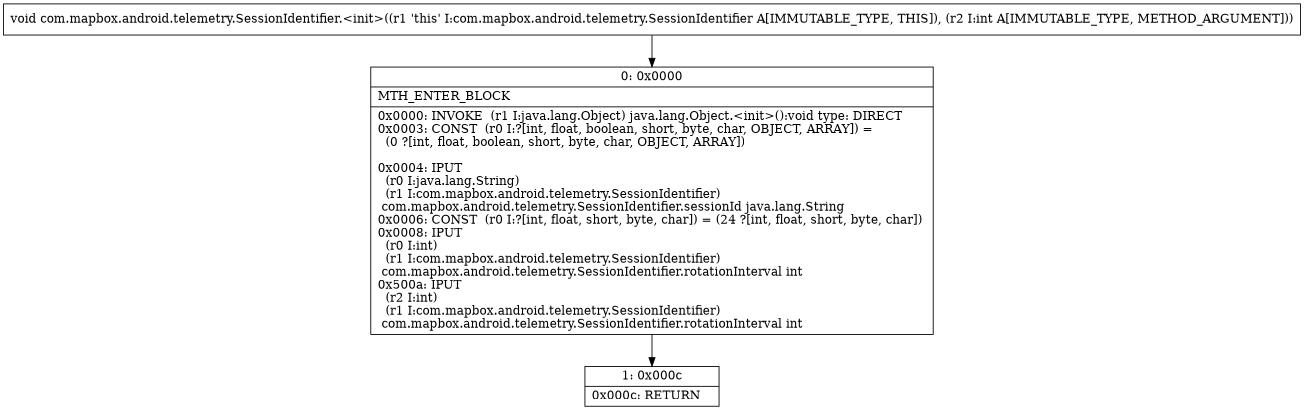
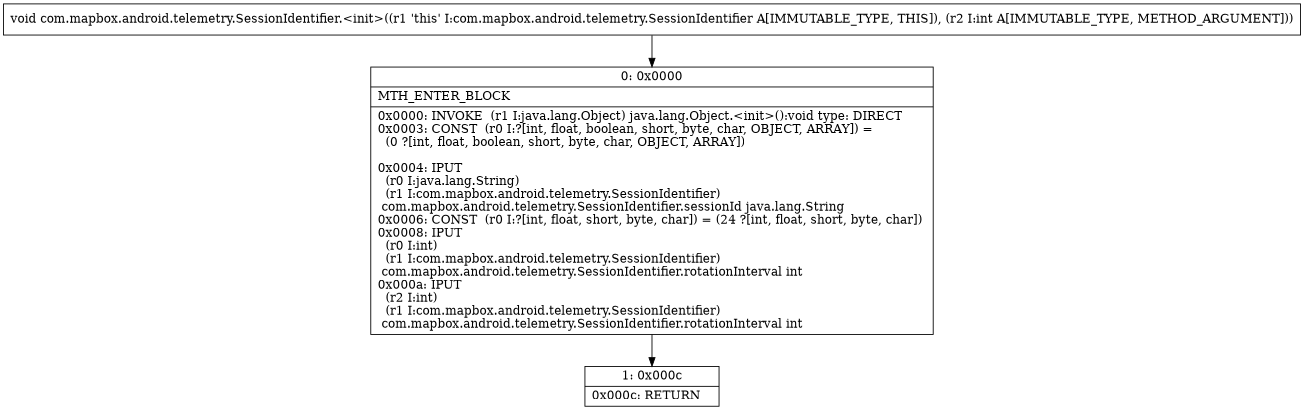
(424, 285) -> (424, 285)
